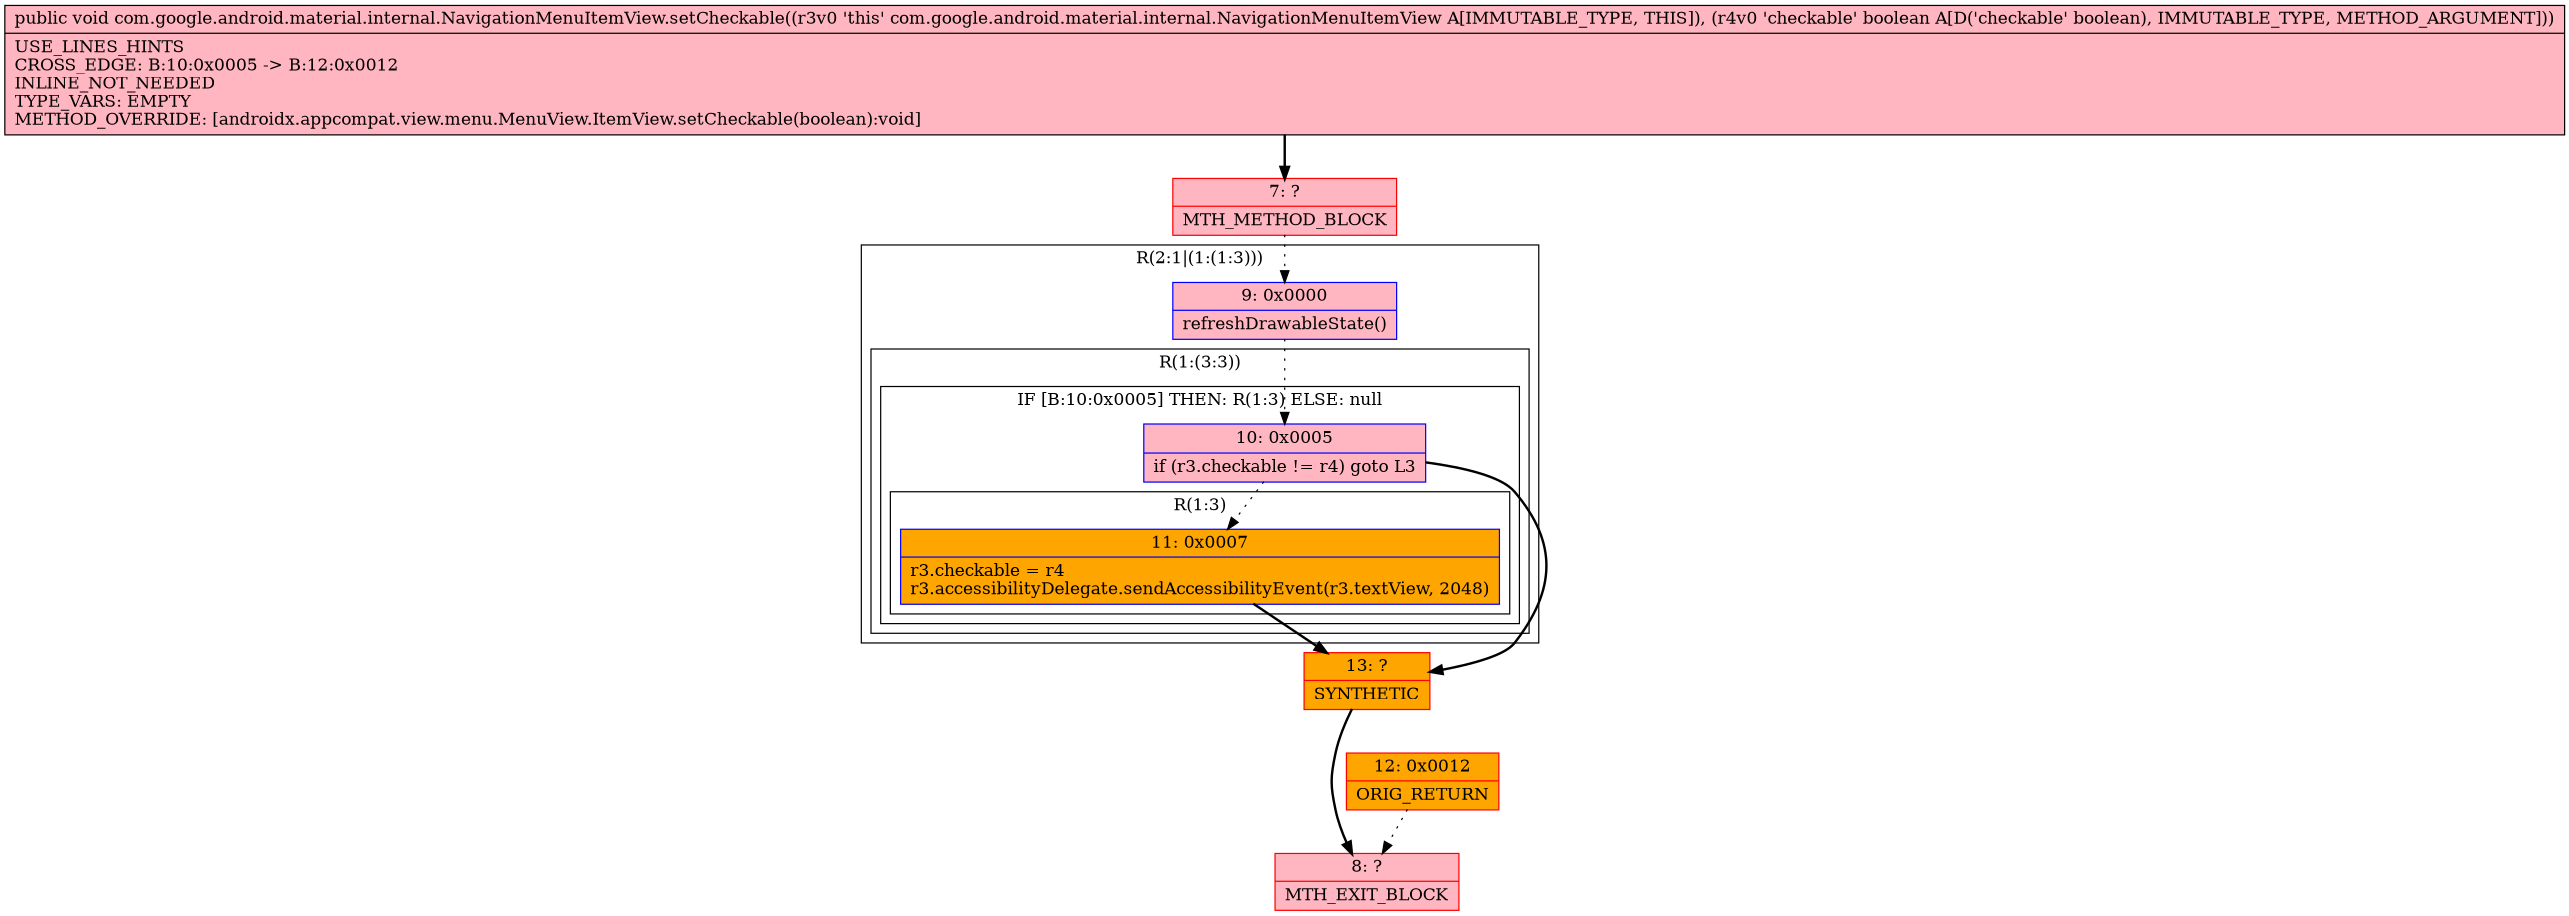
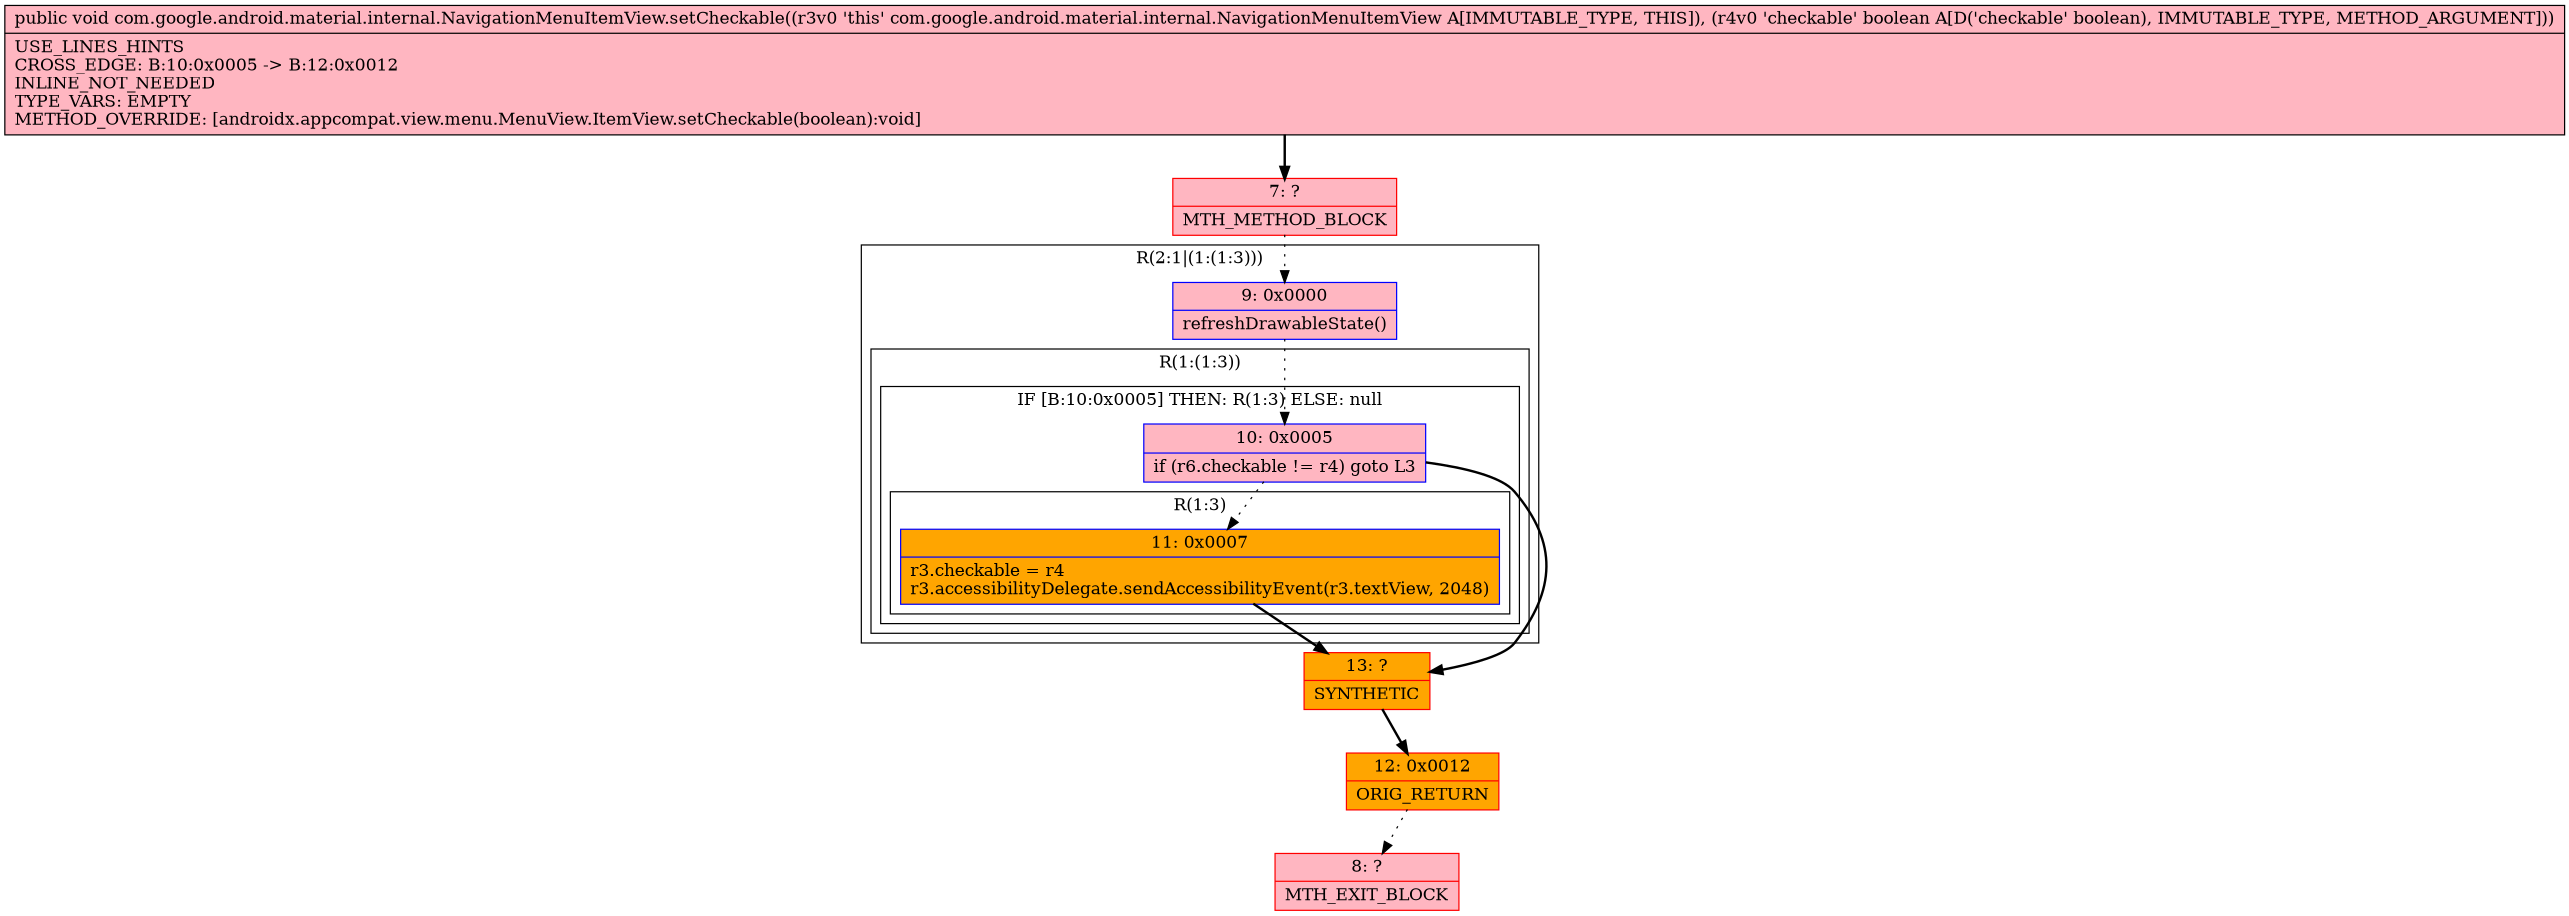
(1200, 363) -> (1200, 363)
(1285, 467) -> (1285, 467)
(1332, 775) -> (1392, 726)
